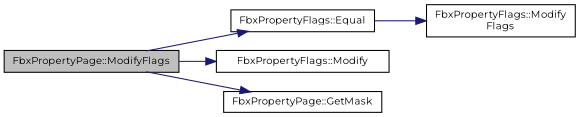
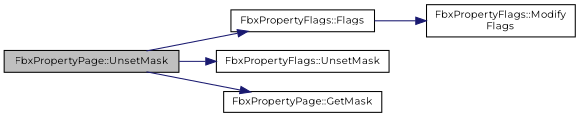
(303, 21) -> (303, 21)
(92, 61) -> (92, 61)
(303, 61) -> (303, 61)
